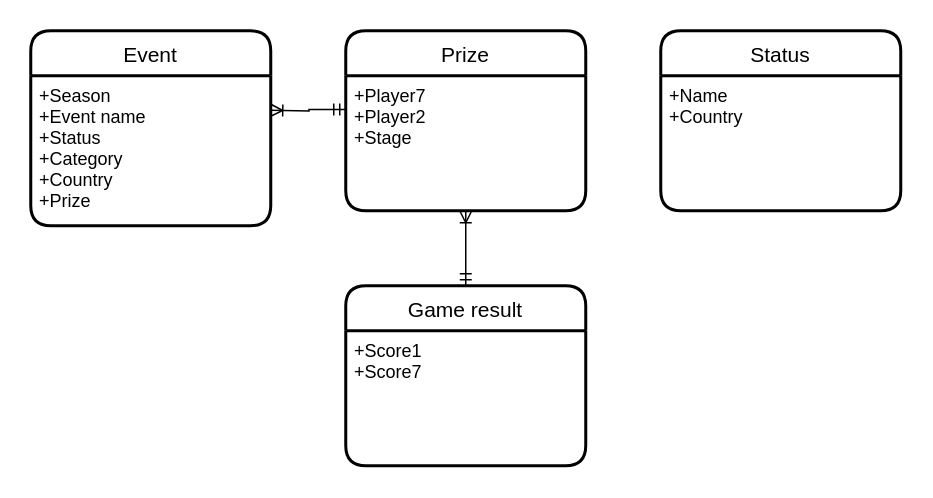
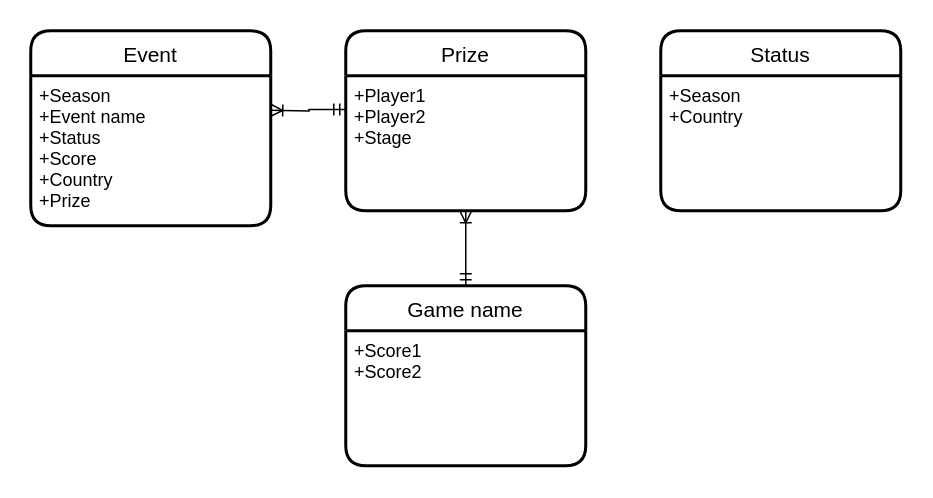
(74, 96) -> (74, 96)
(392, 96) -> (392, 96)
(694, 96) -> (704, 96)
(465, 310) -> (465, 310)
(389, 351) -> (389, 351)
